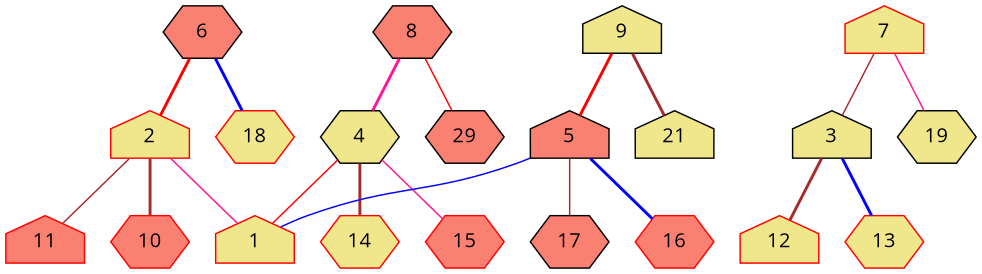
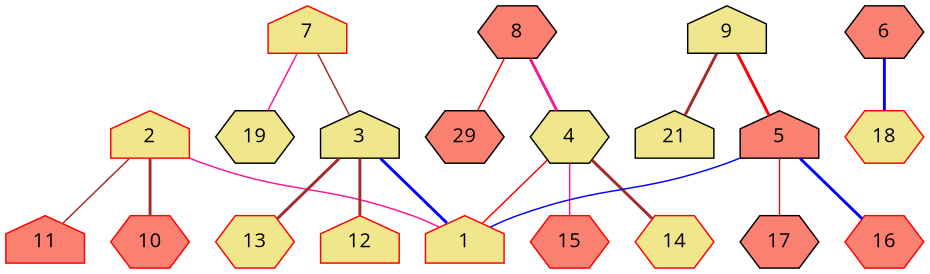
(175, 87) -> none
(857, 187) -> (316, 181)
none -> (414, 191)
